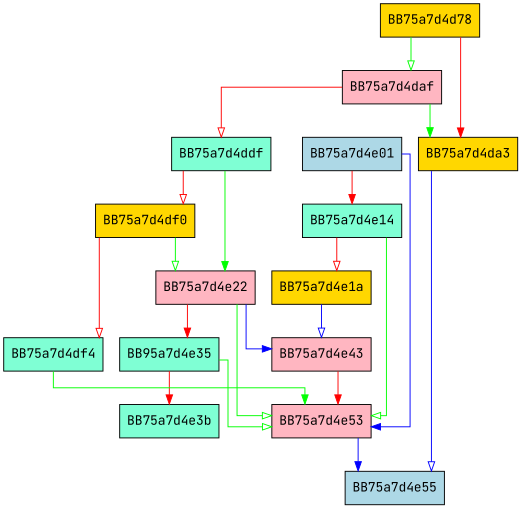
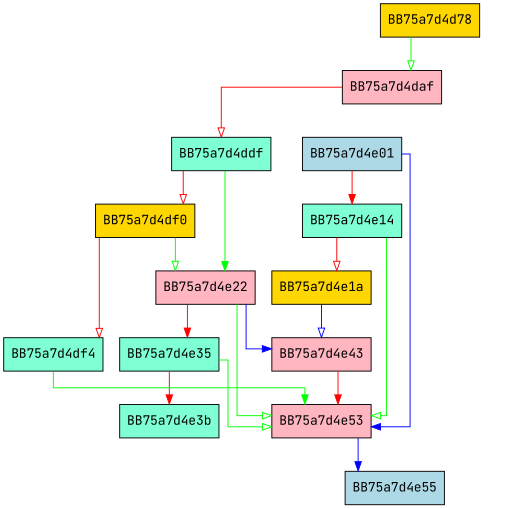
(468, 154) -> none
(169, 354) -> (169, 354)
